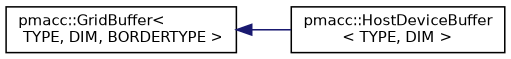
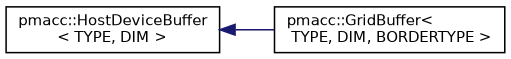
(271, 30) -> (255, 30)
